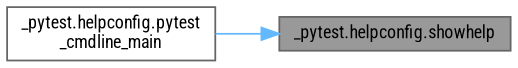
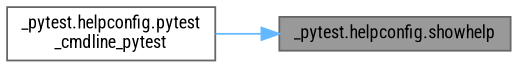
(111, 34) -> (111, 34)
